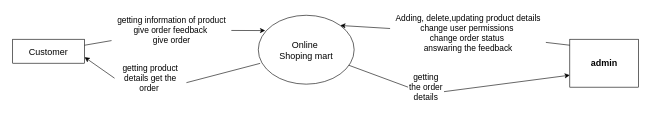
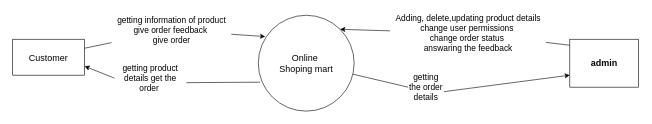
(306, 50) -> (306, 63)
(48, 51) -> (48, 57)
